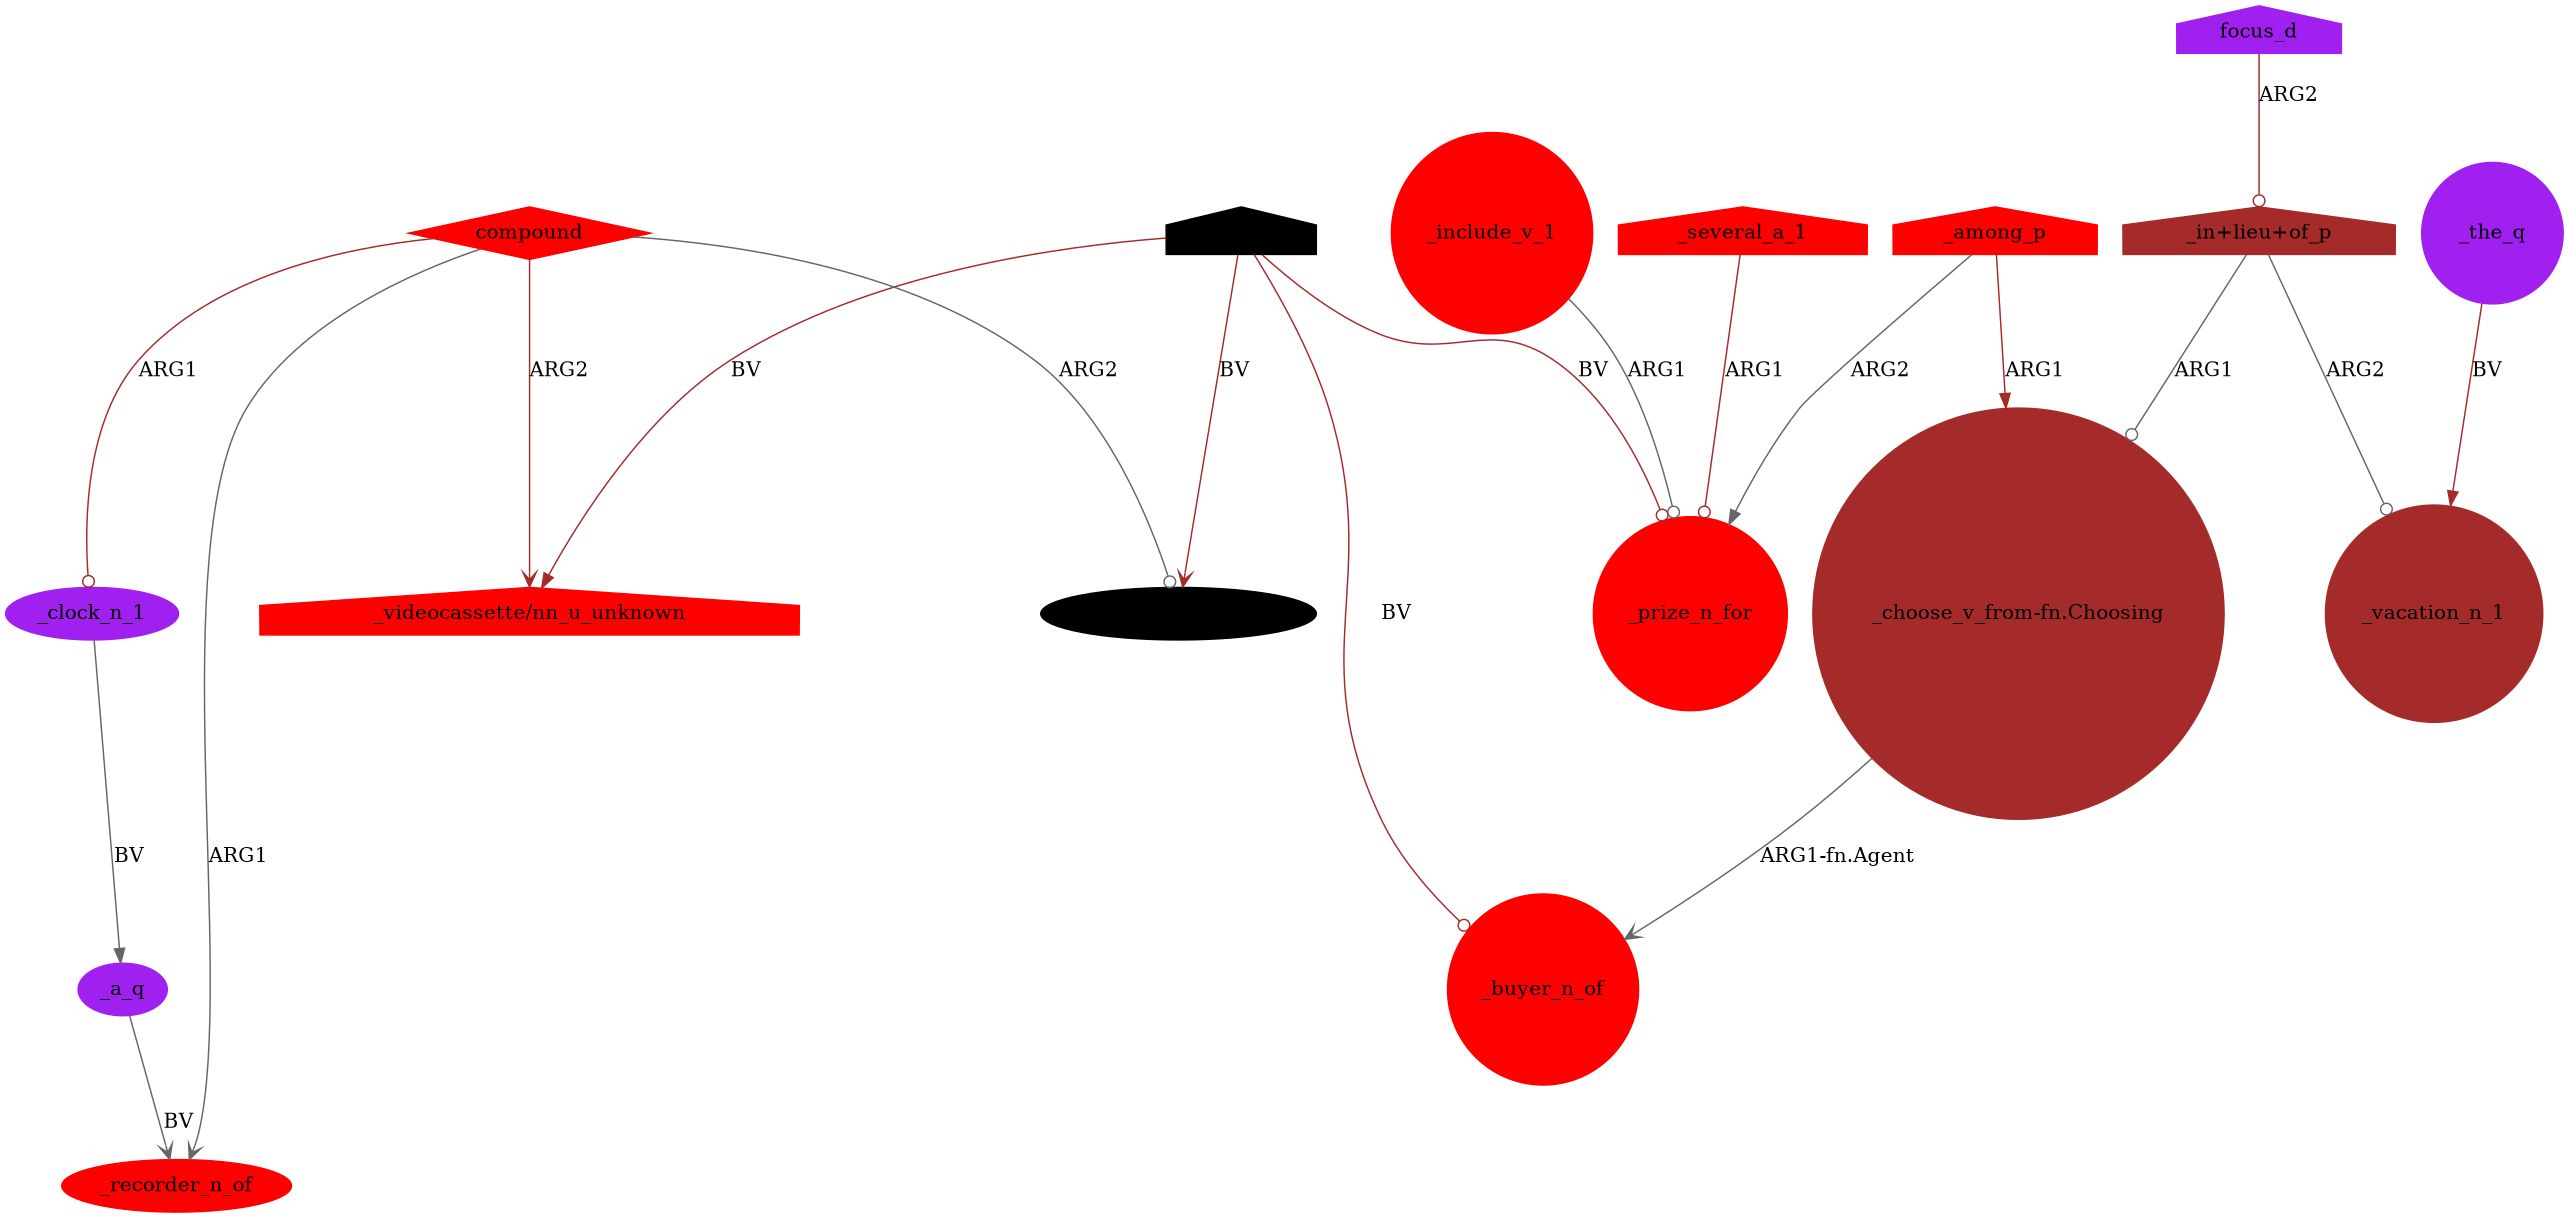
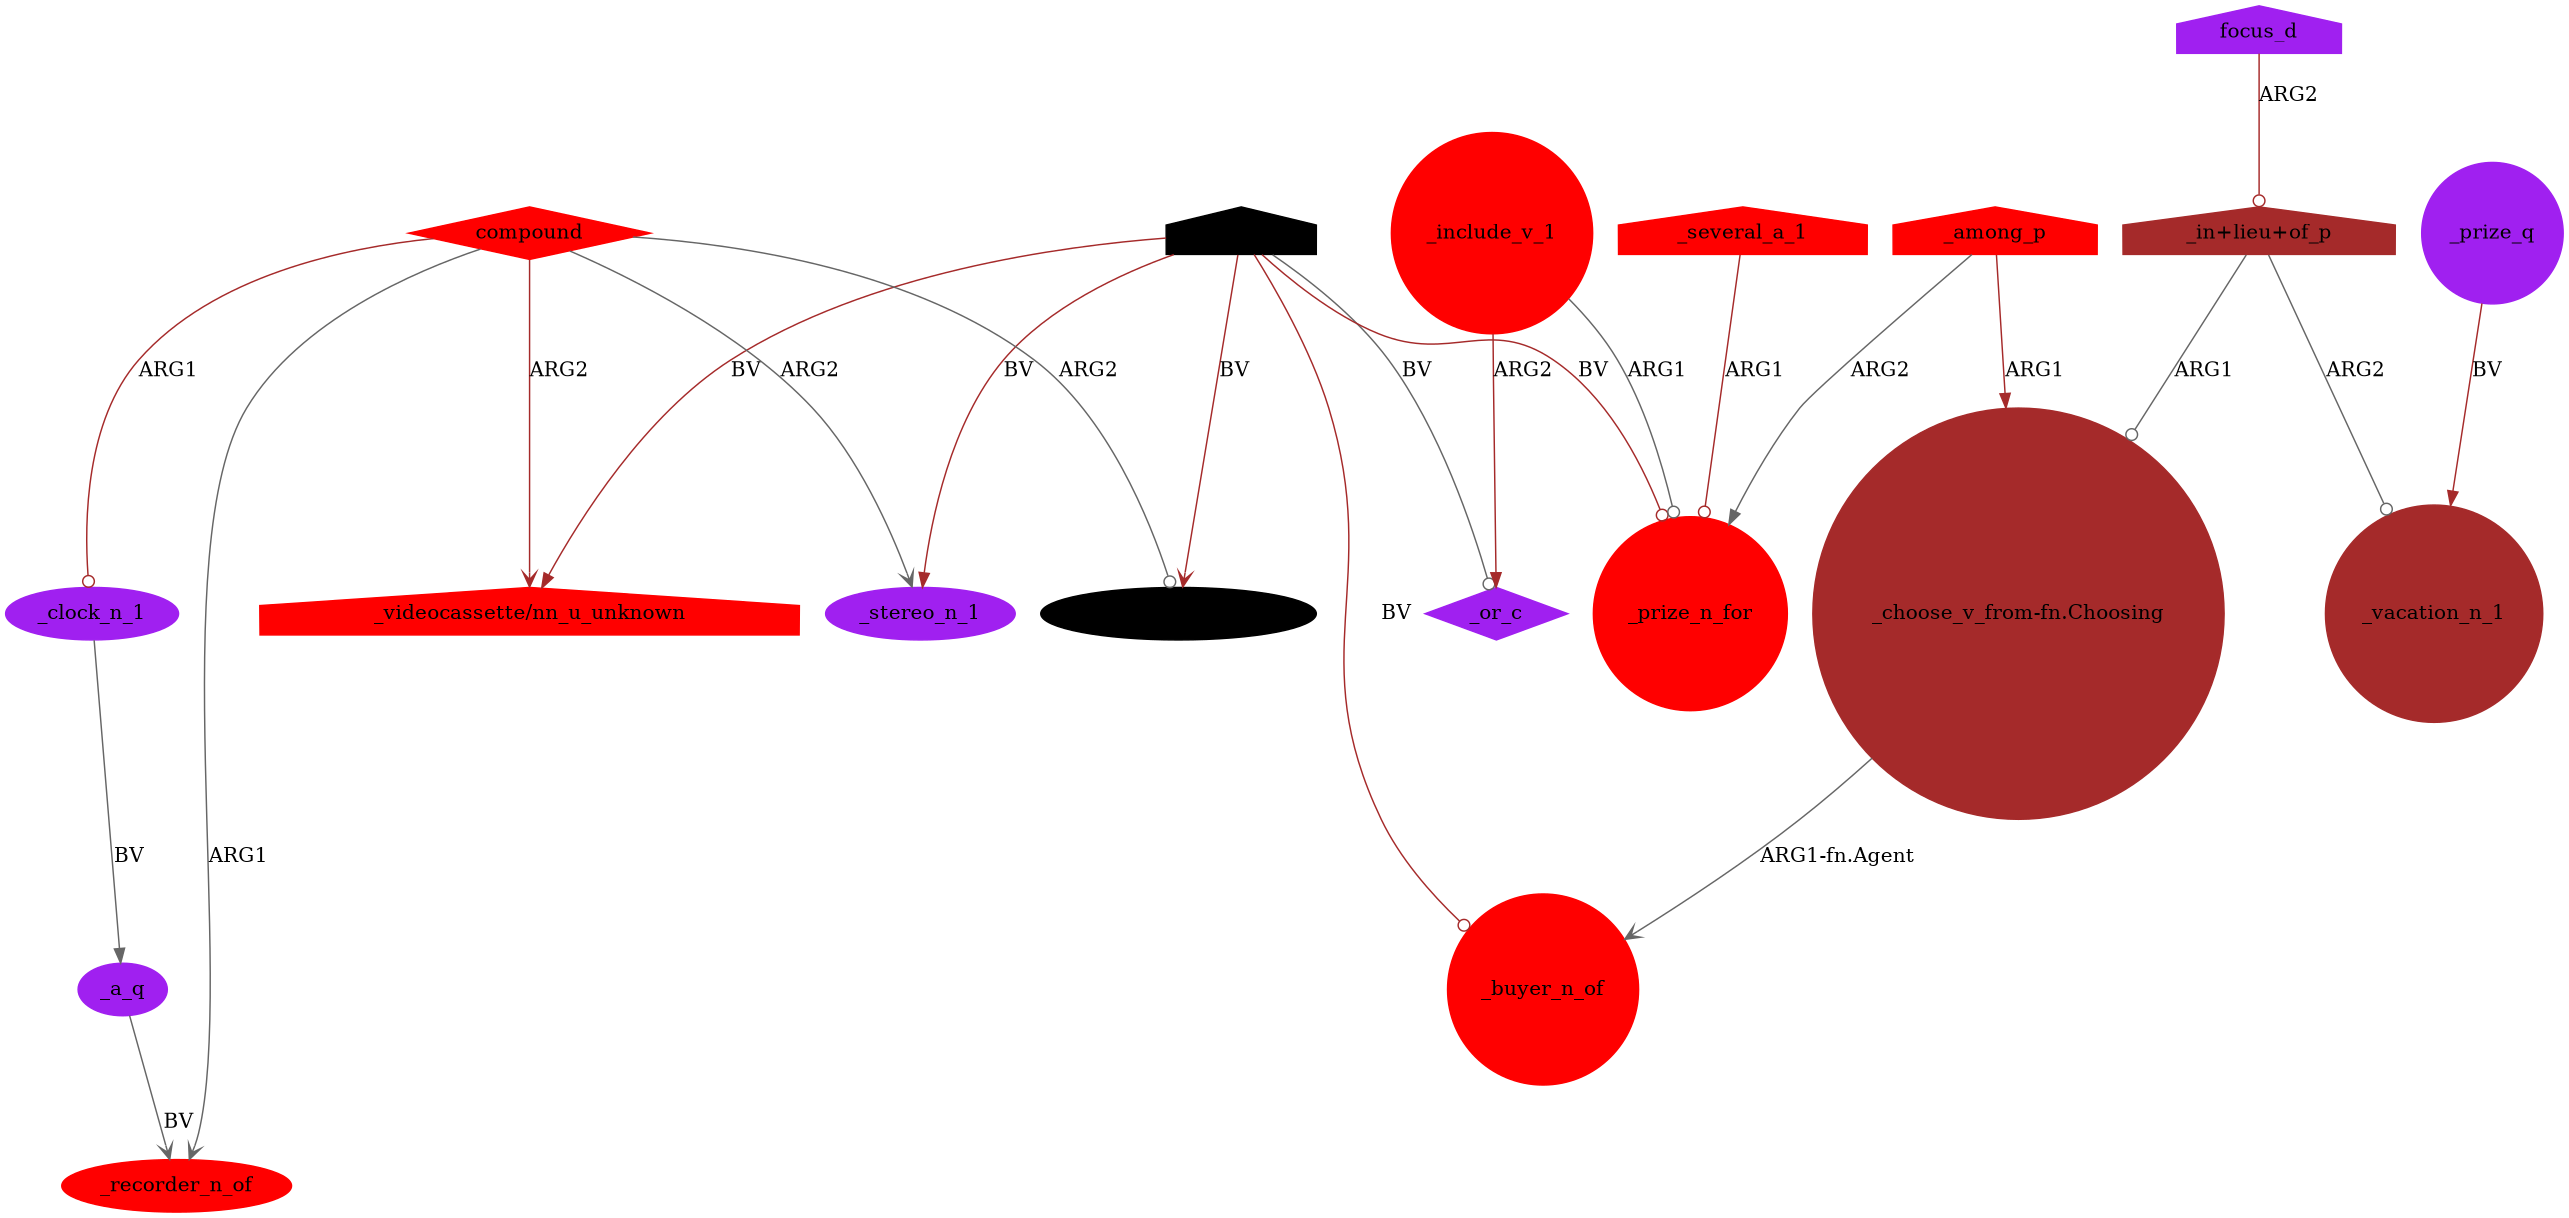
(2492, 233) -> (2492, 233)
none -> (920, 614)
none -> (1496, 614)
